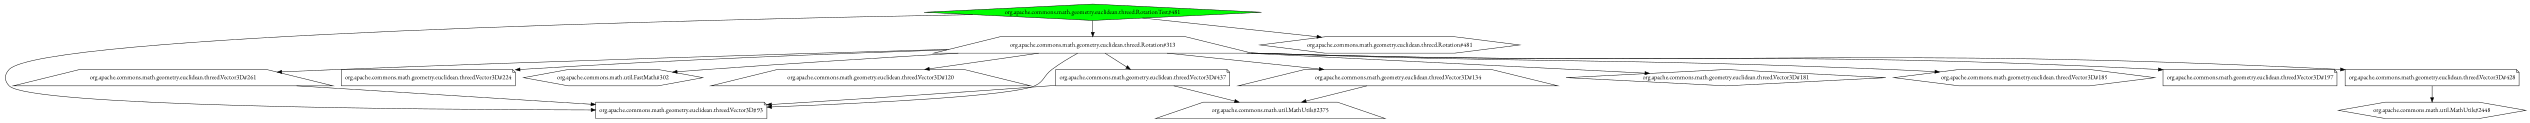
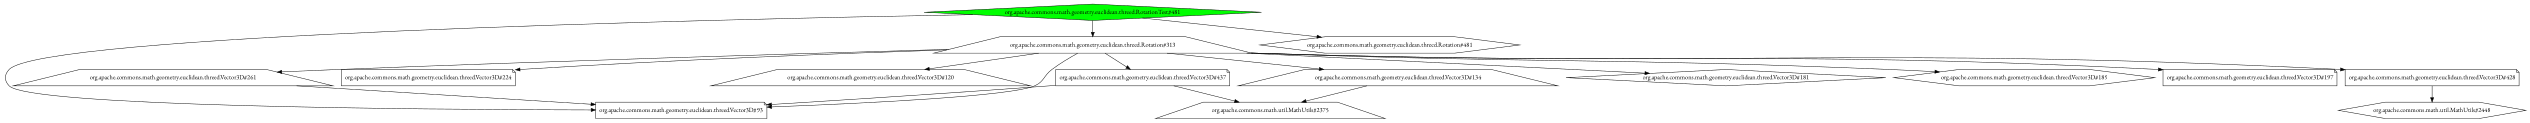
(613, 78) -> none
